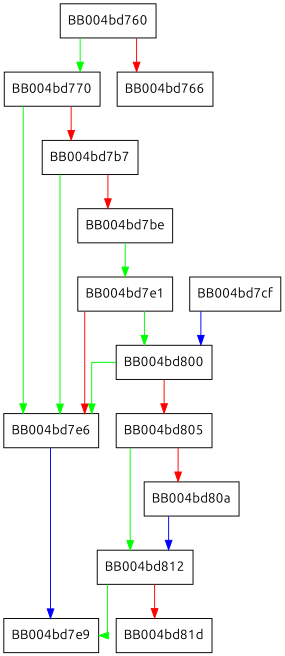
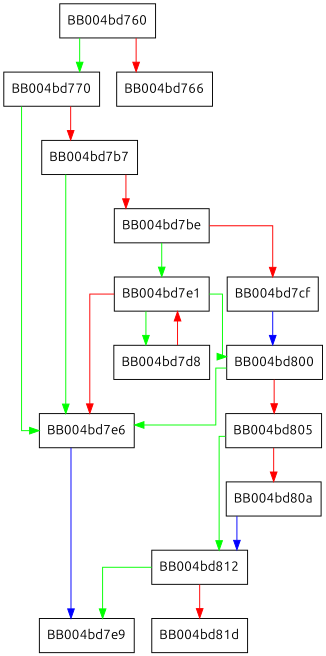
none -> (262, 226)
none -> (162, 362)
